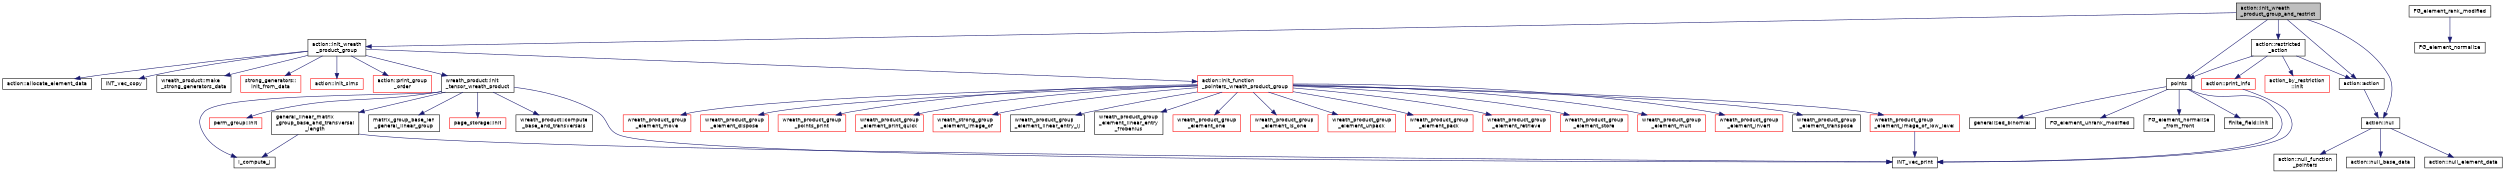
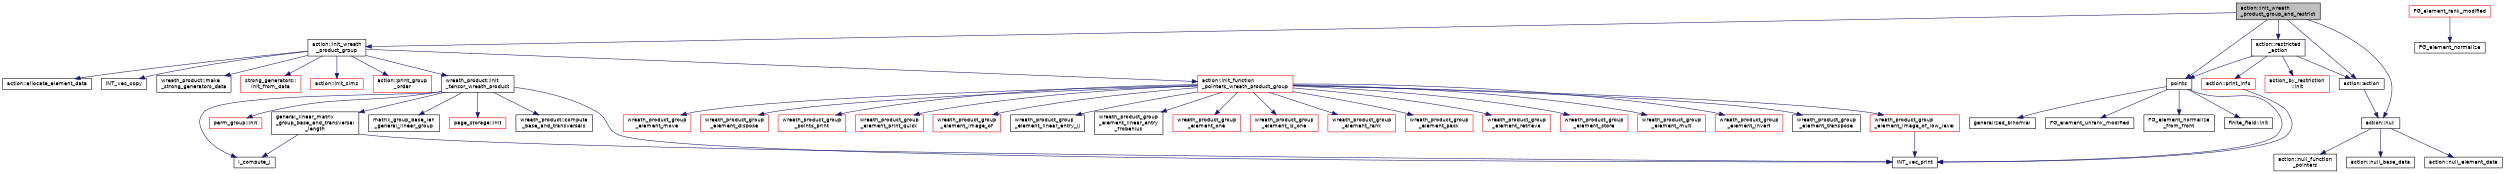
(2450, 11) -> (2450, 11)
(967, 123) -> (967, 123)
(1362, 123) -> (1362, 123)
